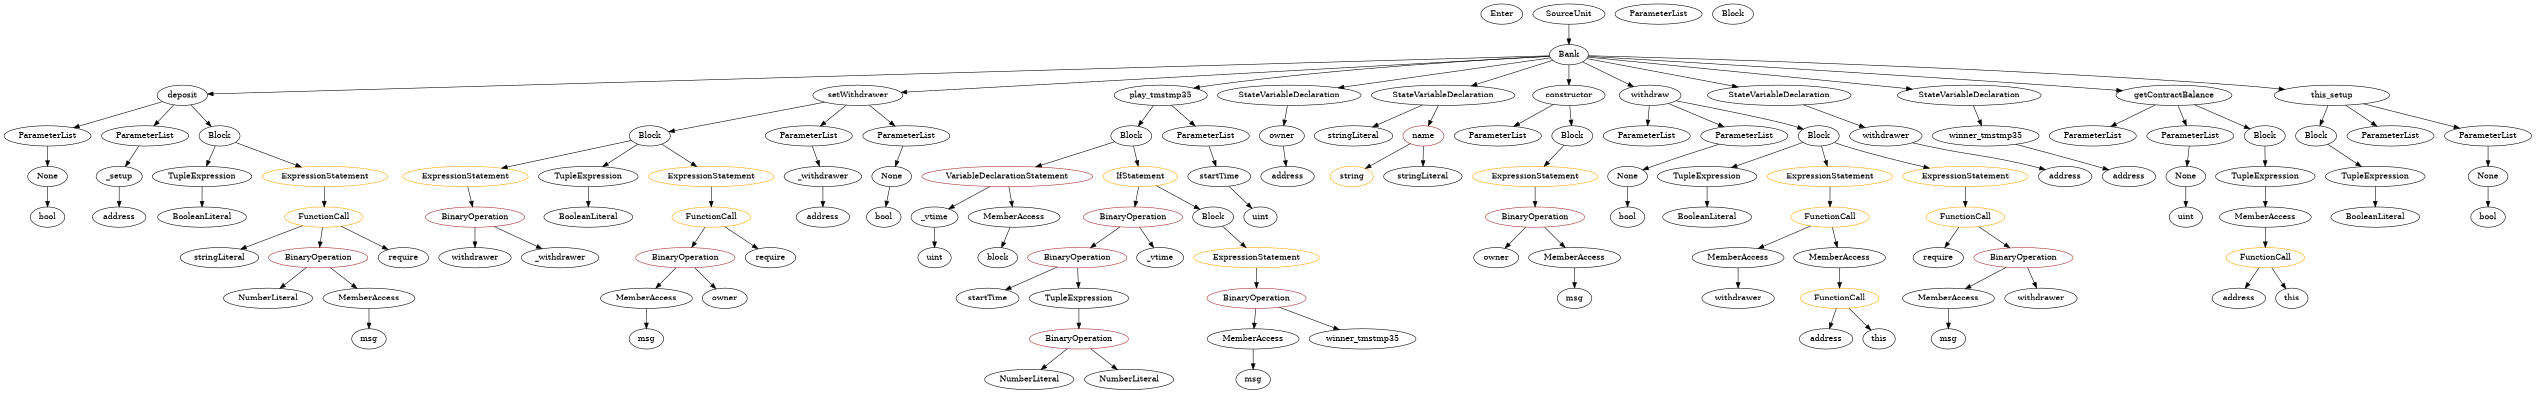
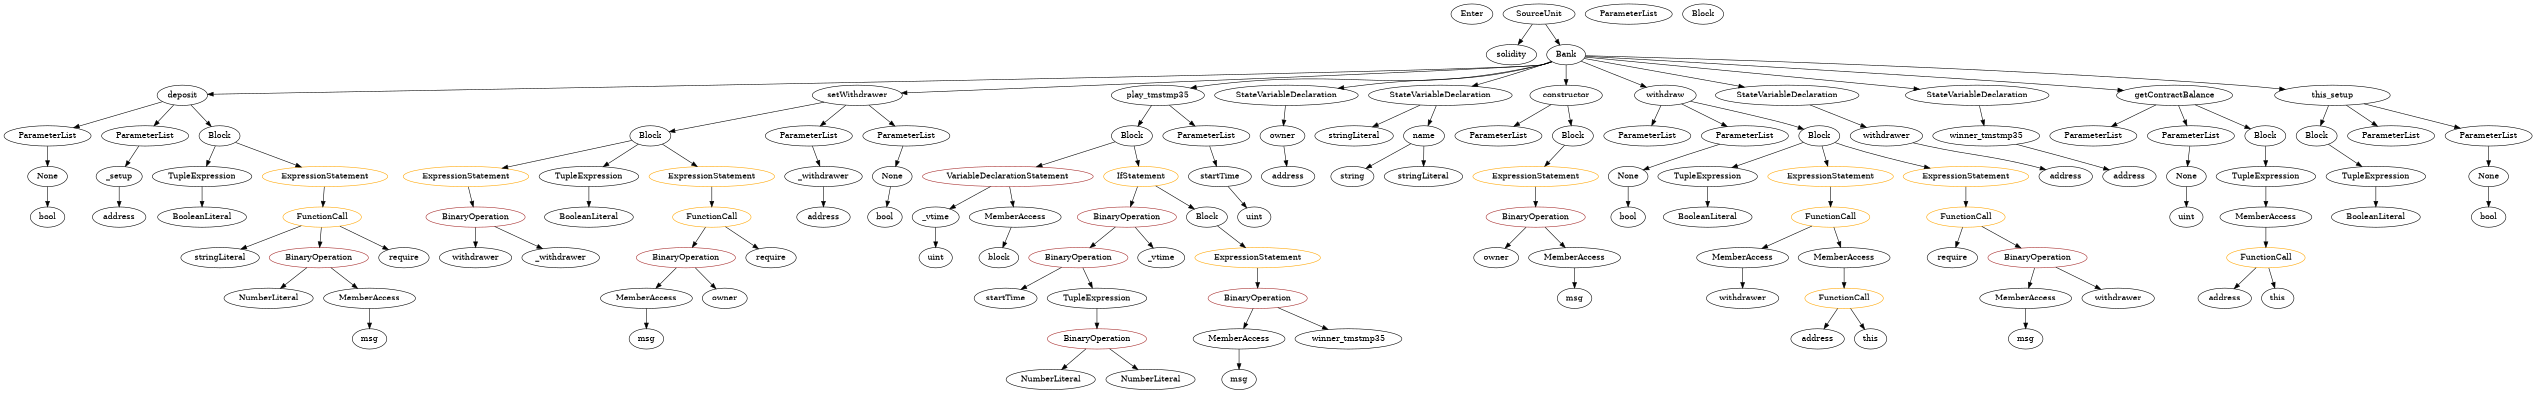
none -> (1511, 55)
(1423, 136) -> (1424, 136)
(1352, 176) -> (1352, 176)
